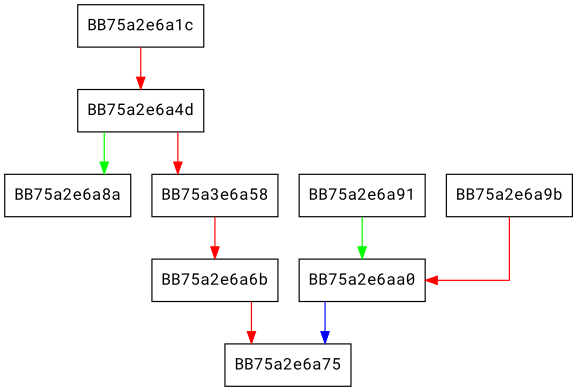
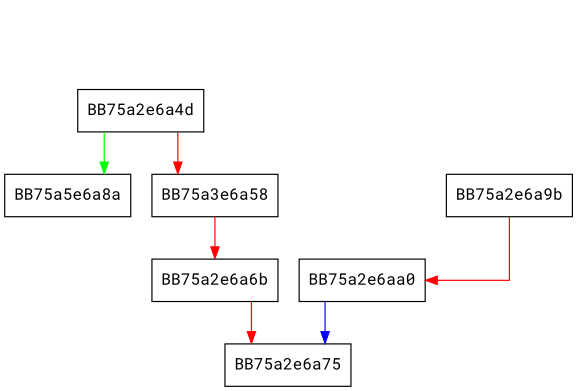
(141, 26) -> none
(68, 196) -> (68, 196)
(362, 196) -> none
